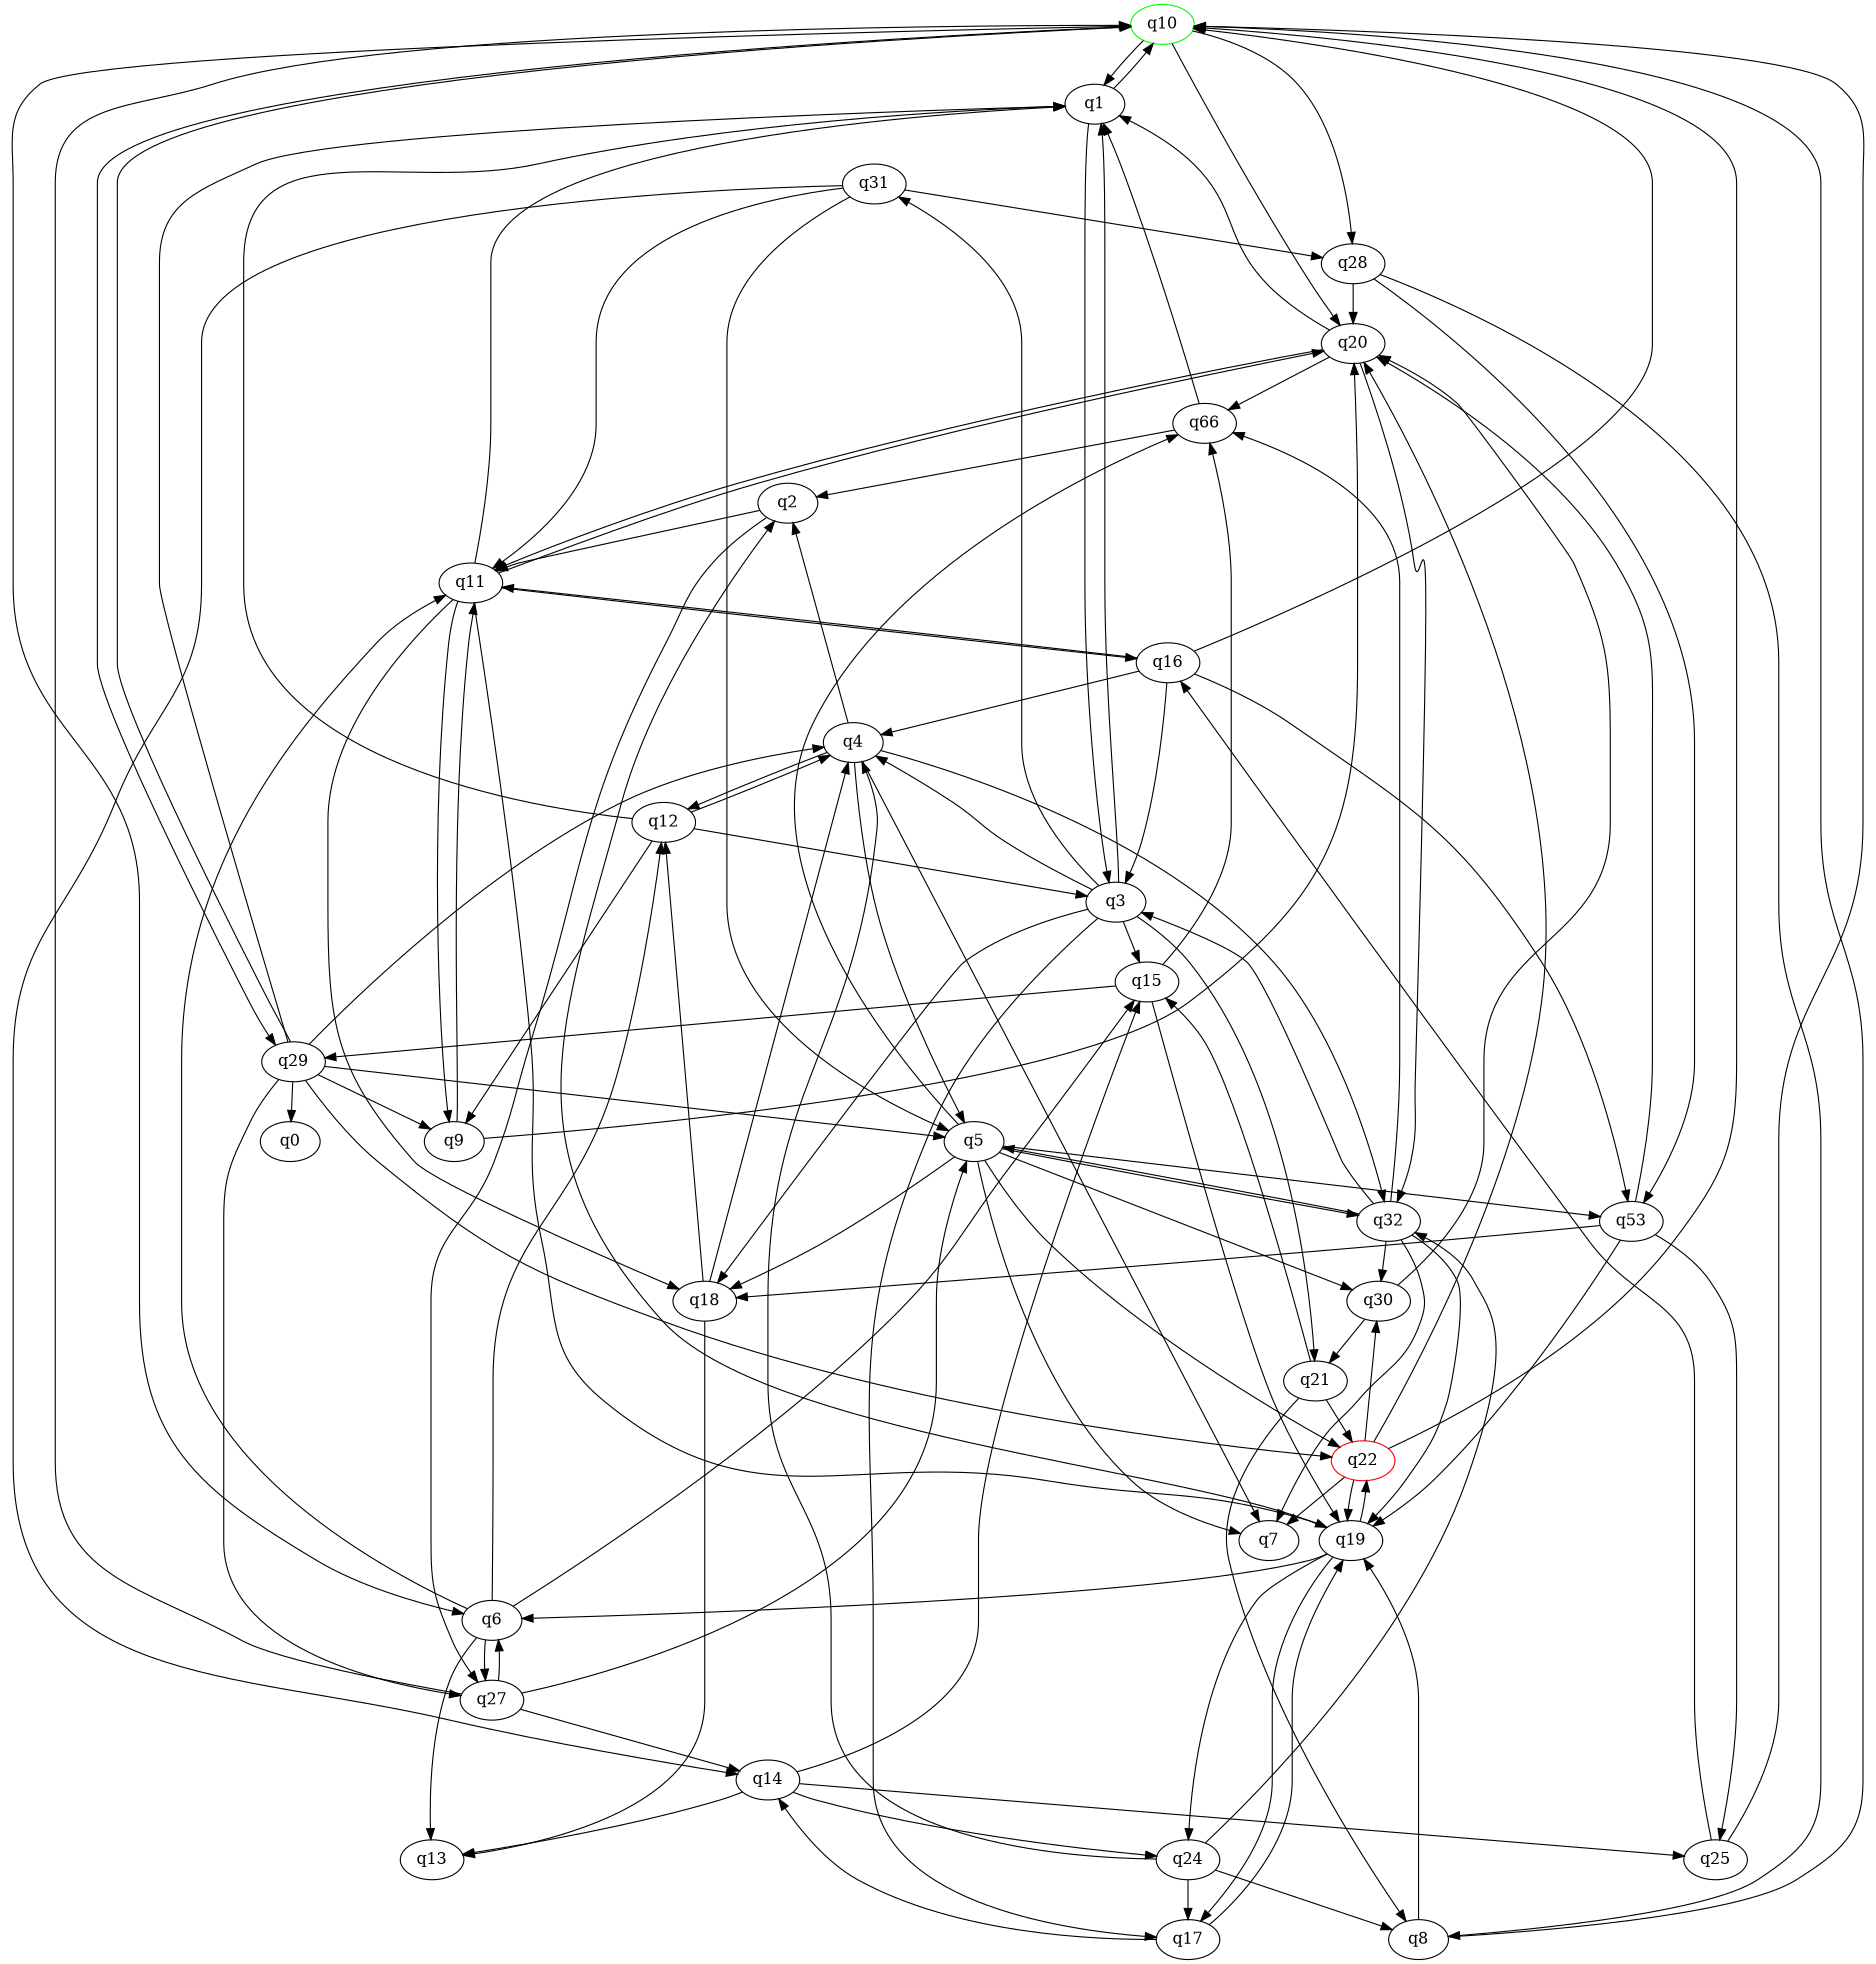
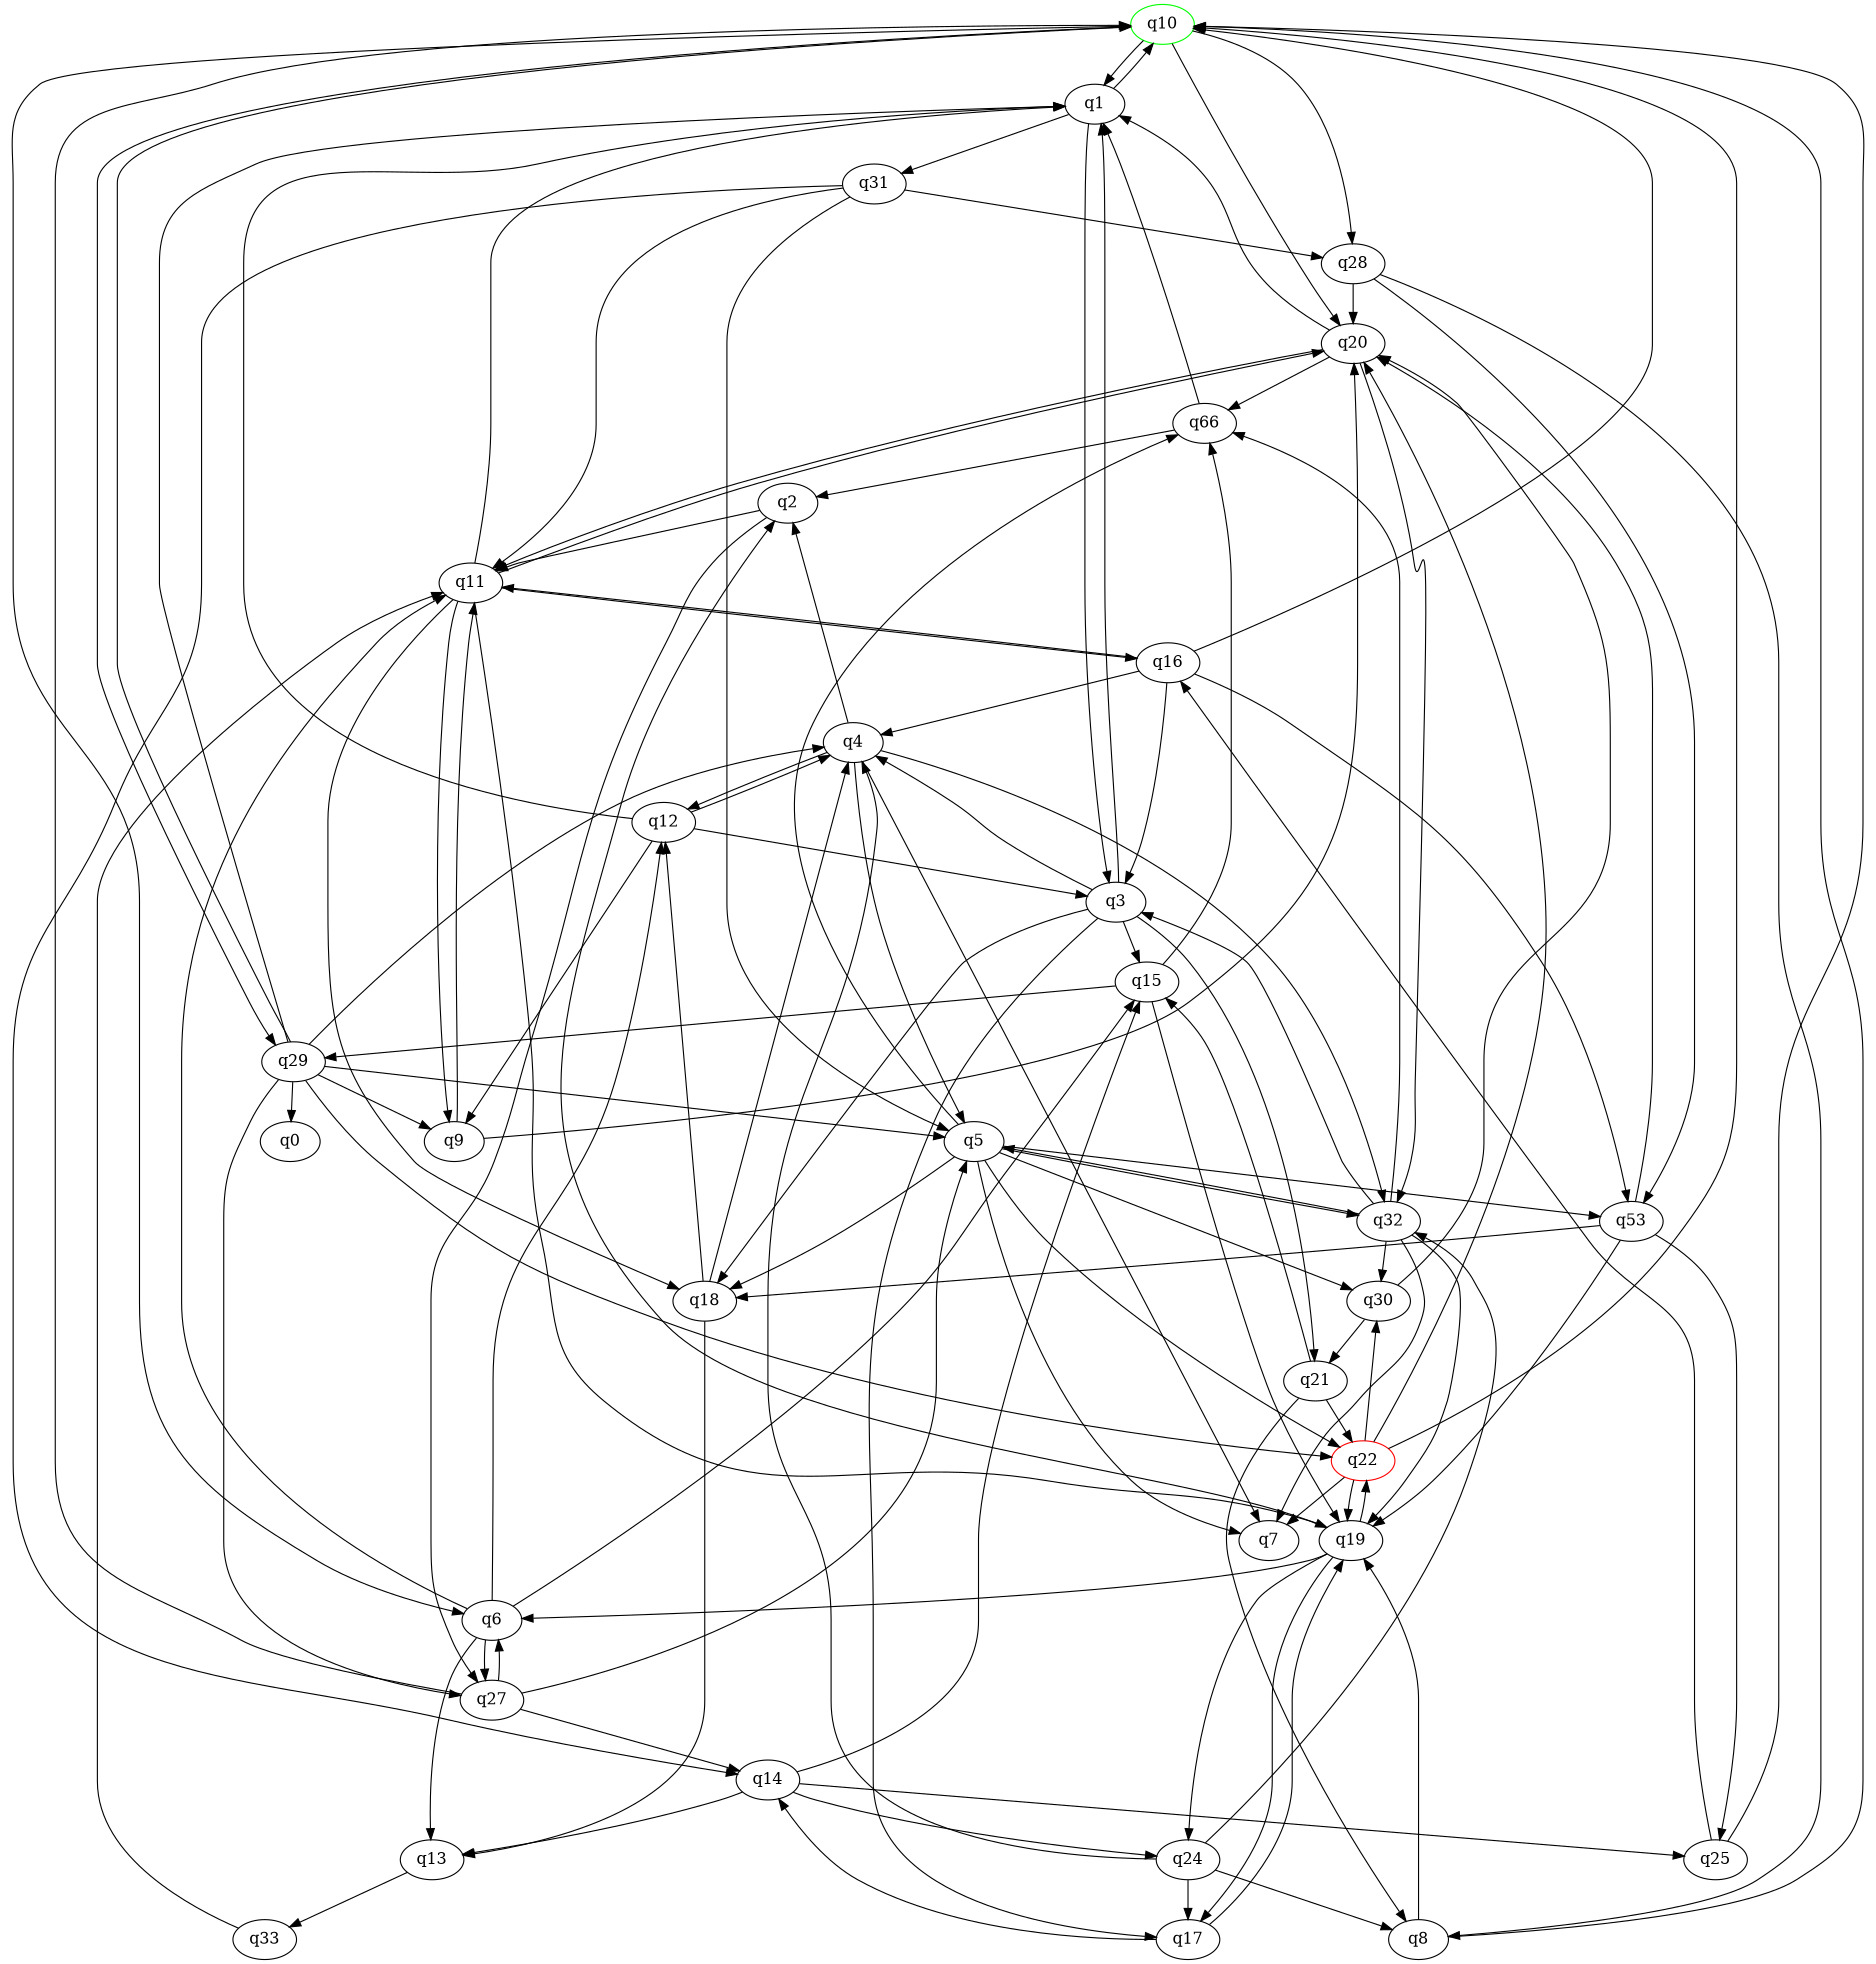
(1022, 532) -> (990, 142)
none -> (265, 1940)
